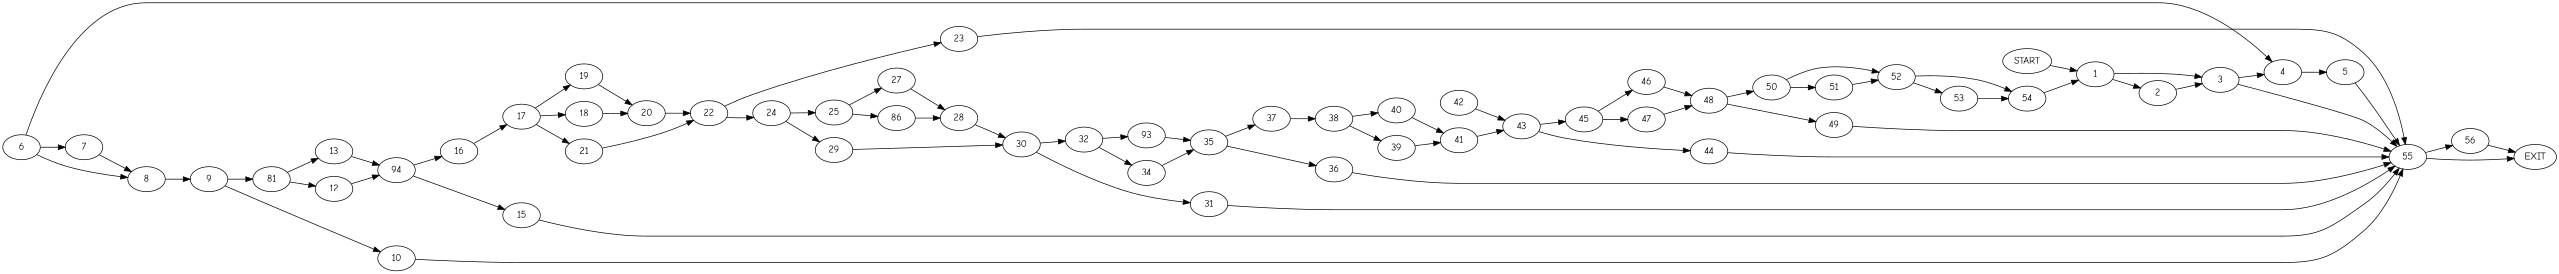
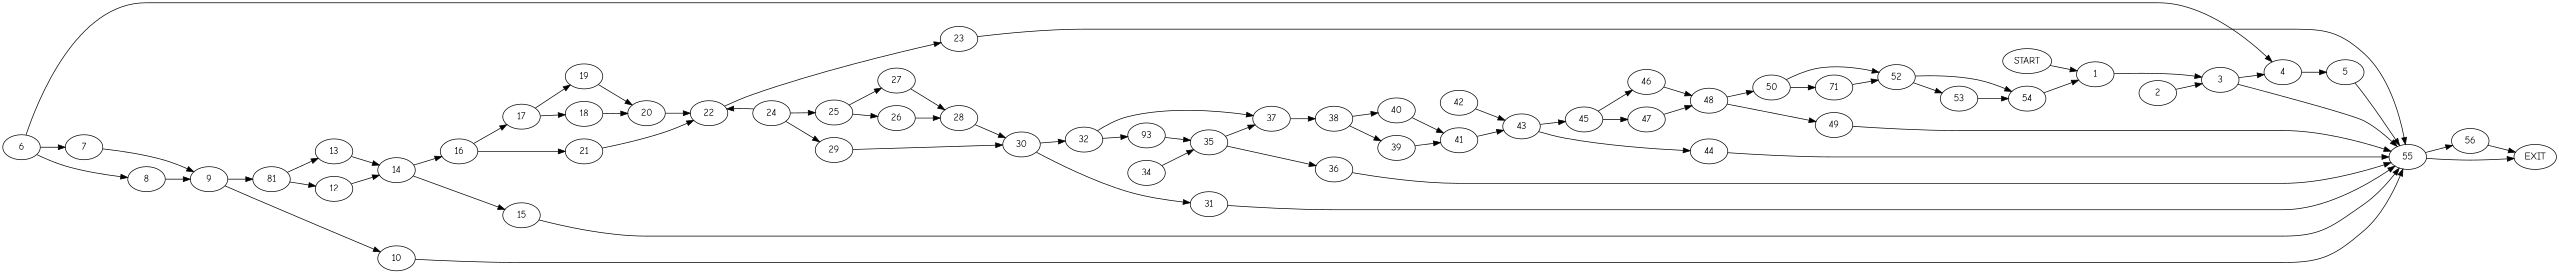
(2123, 83) -> none
(1834, 88) -> (1834, 88)
(737, 118) -> (744, 109)
(897, 118) -> (897, 118)
(550, 132) -> (518, 151)
(1112, 155) -> (1170, 111)
(112, 162) -> (146, 156)
(397, 170) -> (397, 170)
